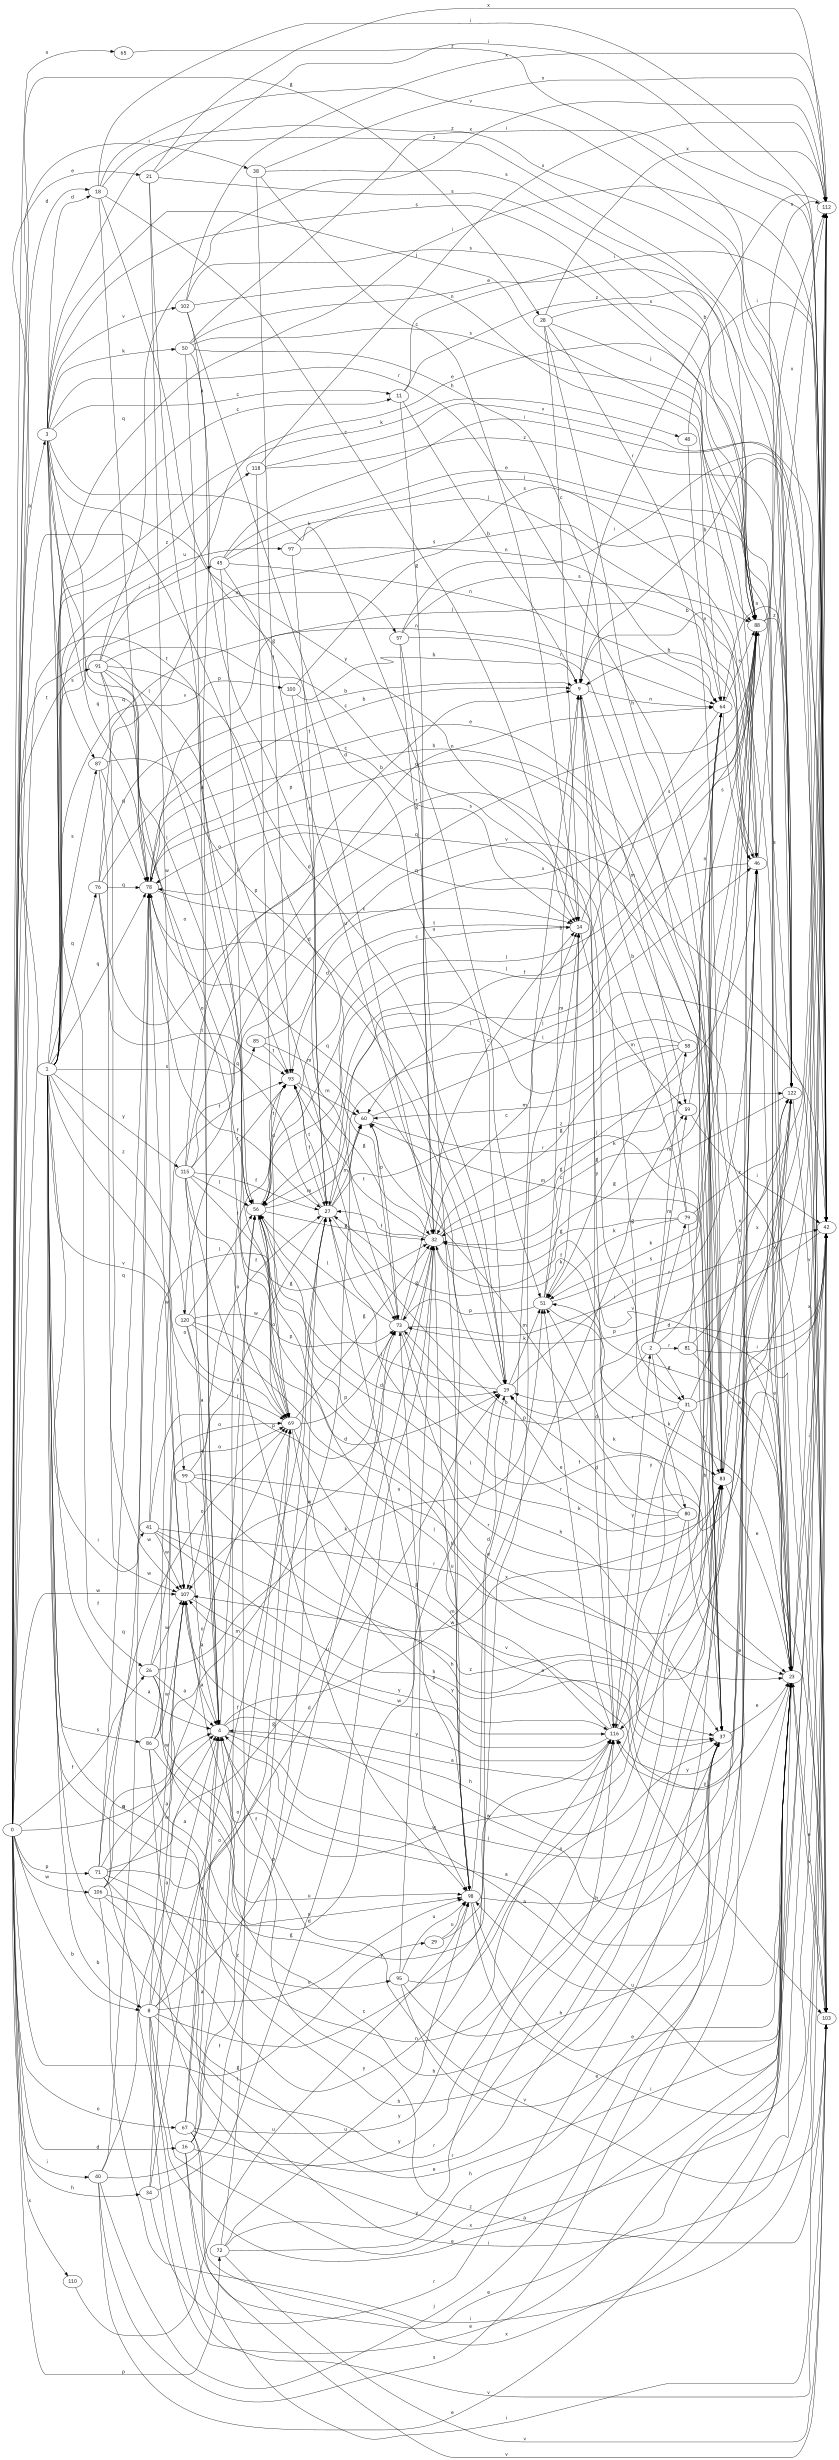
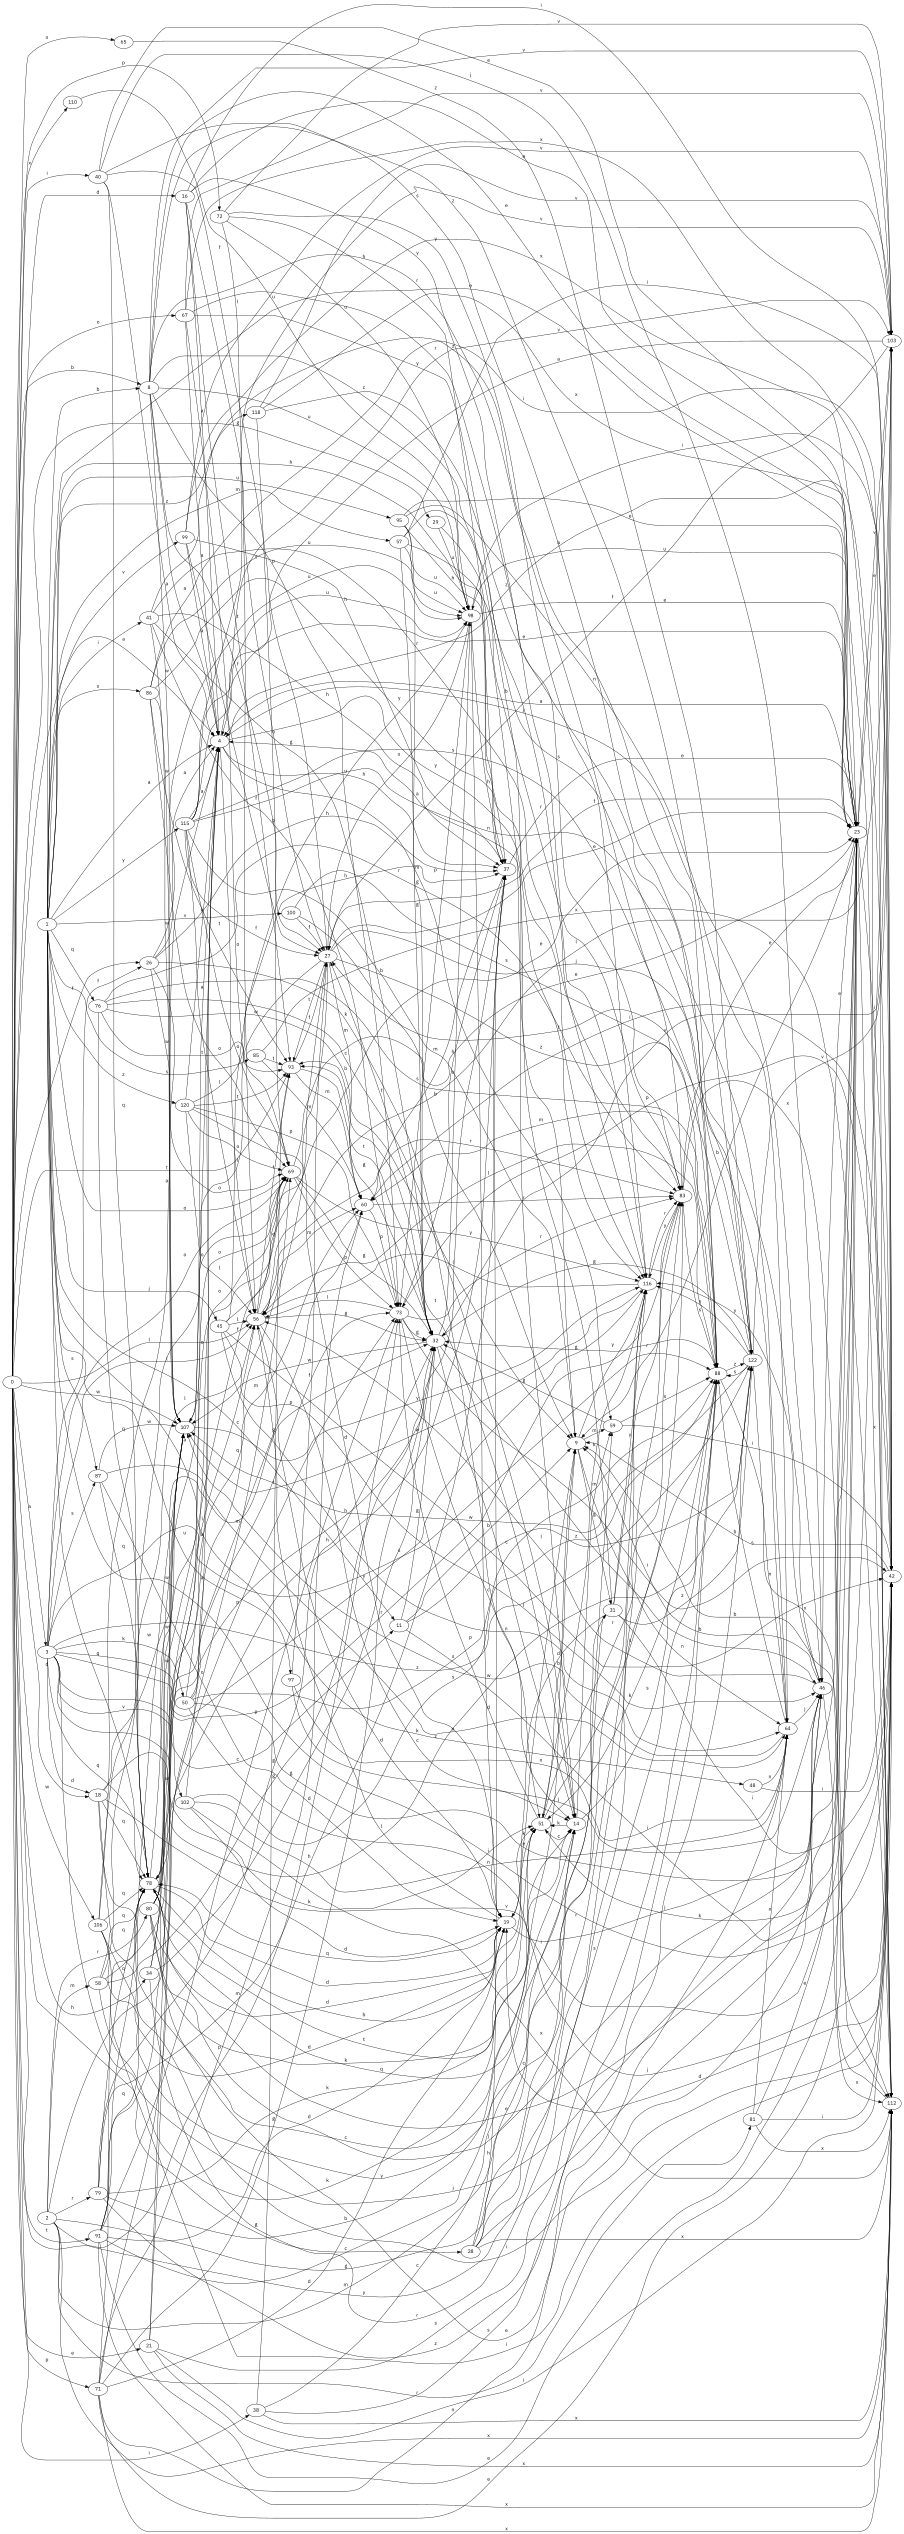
none -> (195, 1416)
(633, 1543) -> (570, 2007)
(238, 1955) -> (238, 478)
